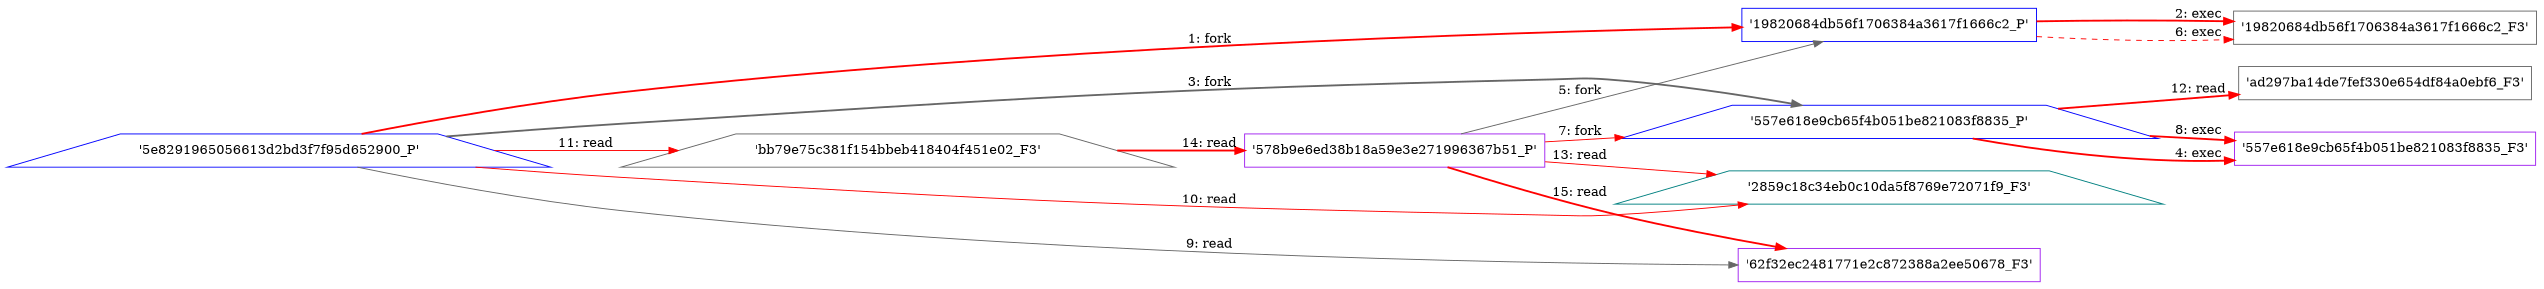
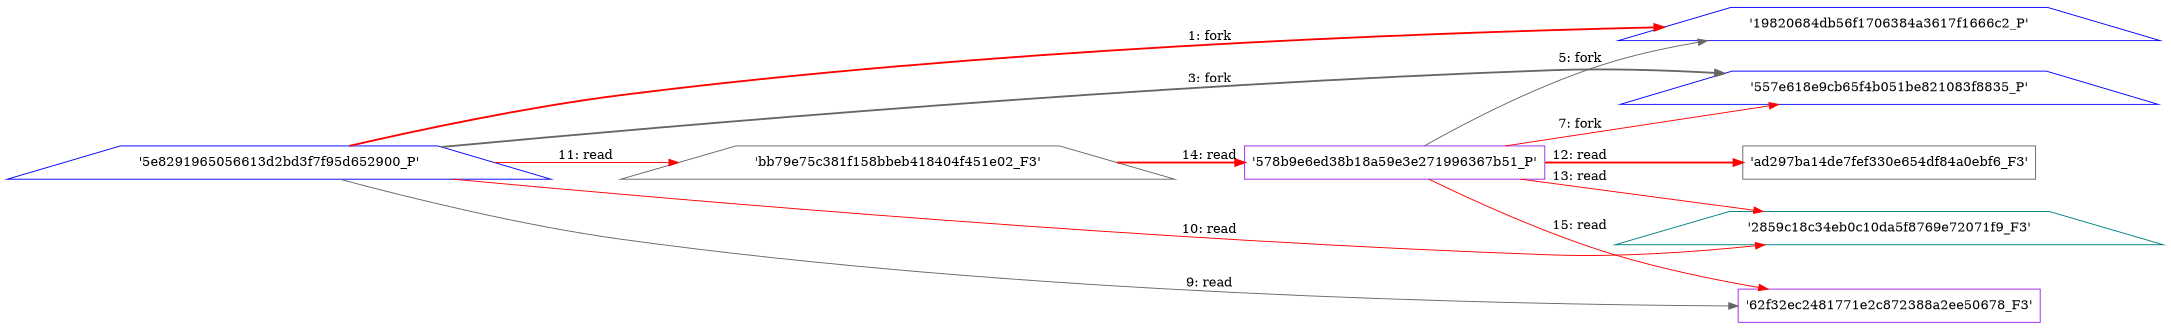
(1889, 25) -> (1889, 24)
(2385, 28) -> none
(2144, 102) -> (1639, 163)
(2385, 149) -> none
(898, 151) -> (898, 163)
(1594, 209) -> (1590, 247)
